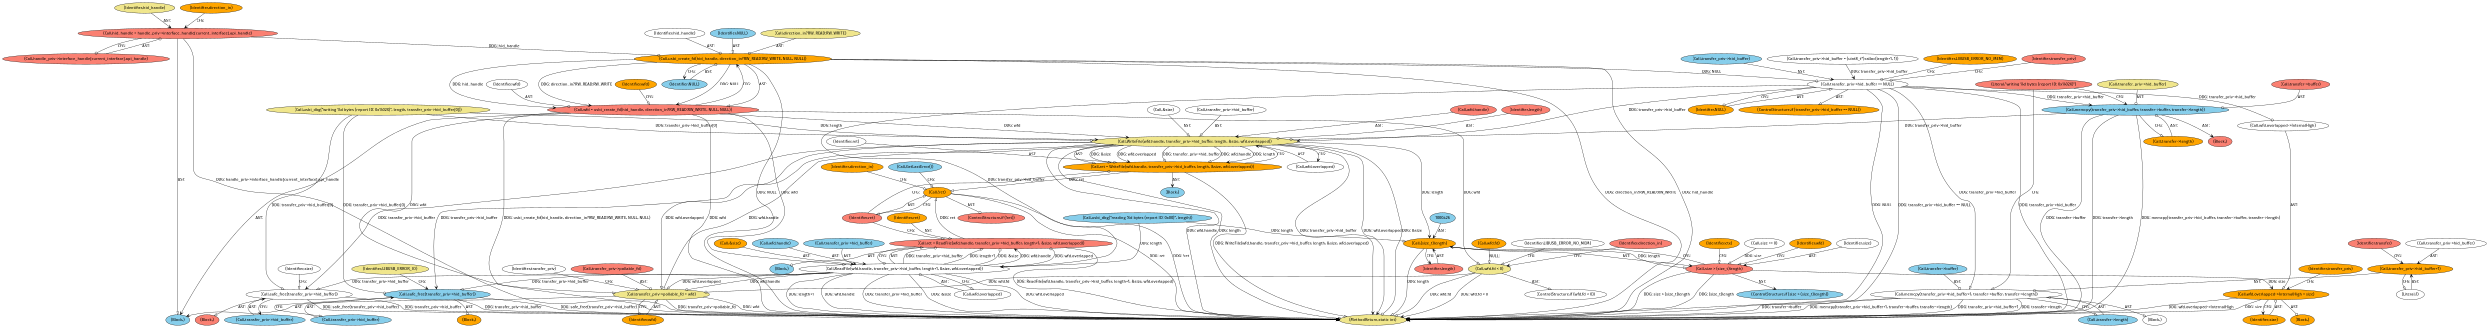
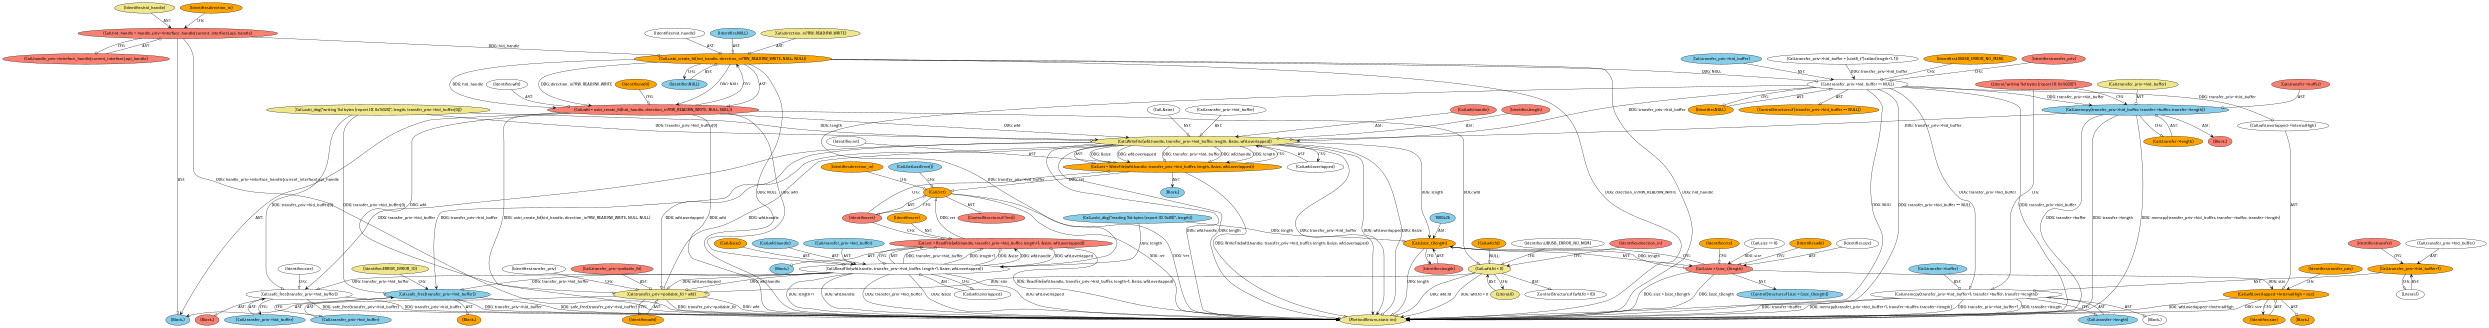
(1743, 255) -> (1743, 255)
(390, 269) -> (390, 269)
(999, 282) -> (999, 282)
none -> (1505, 295)
